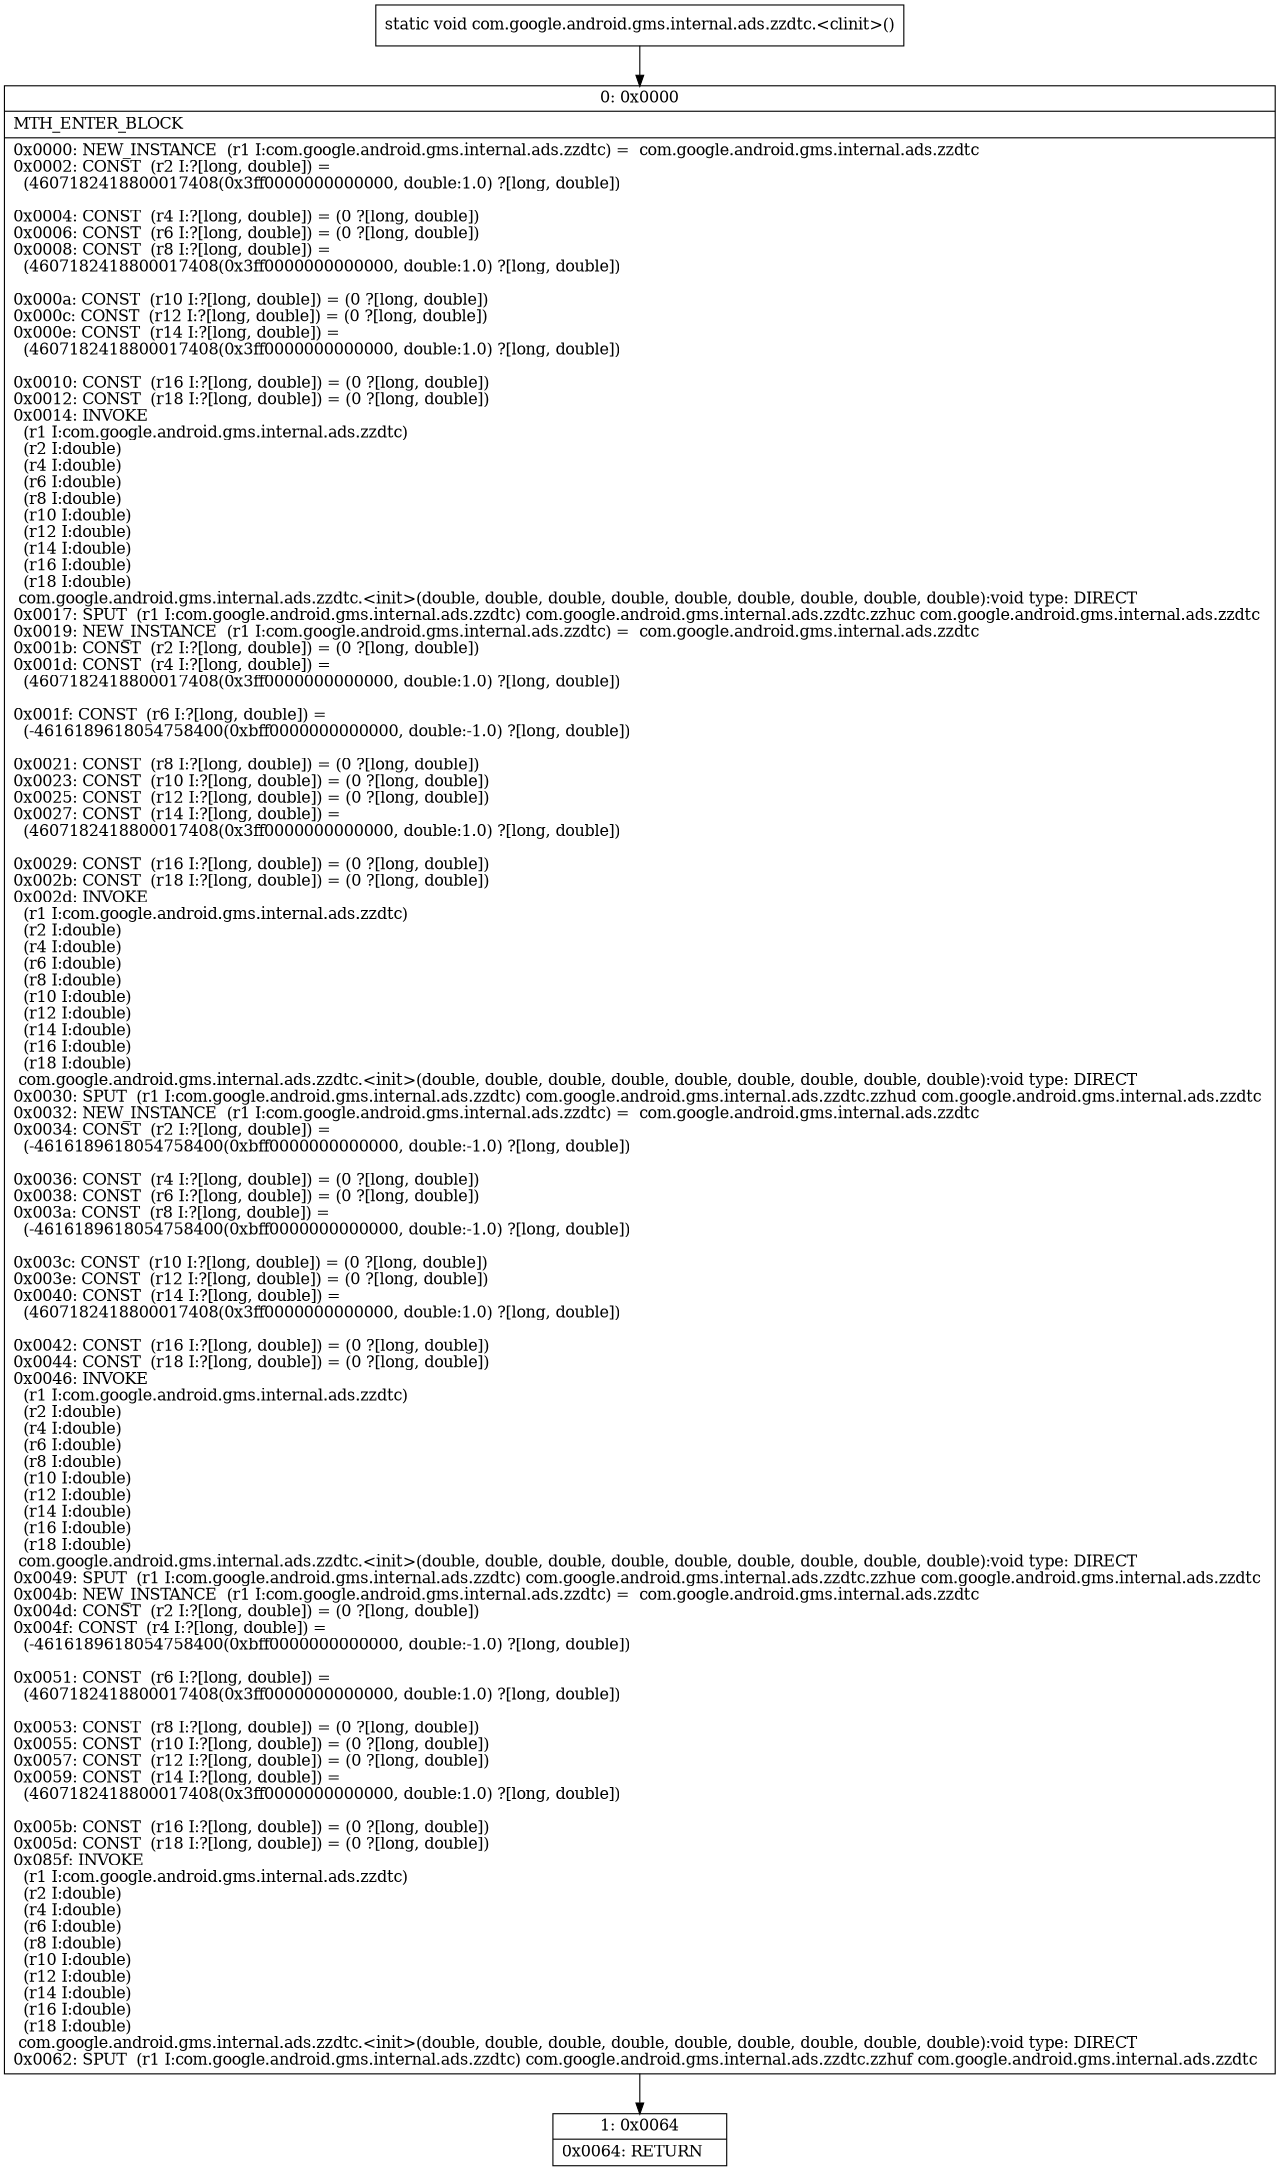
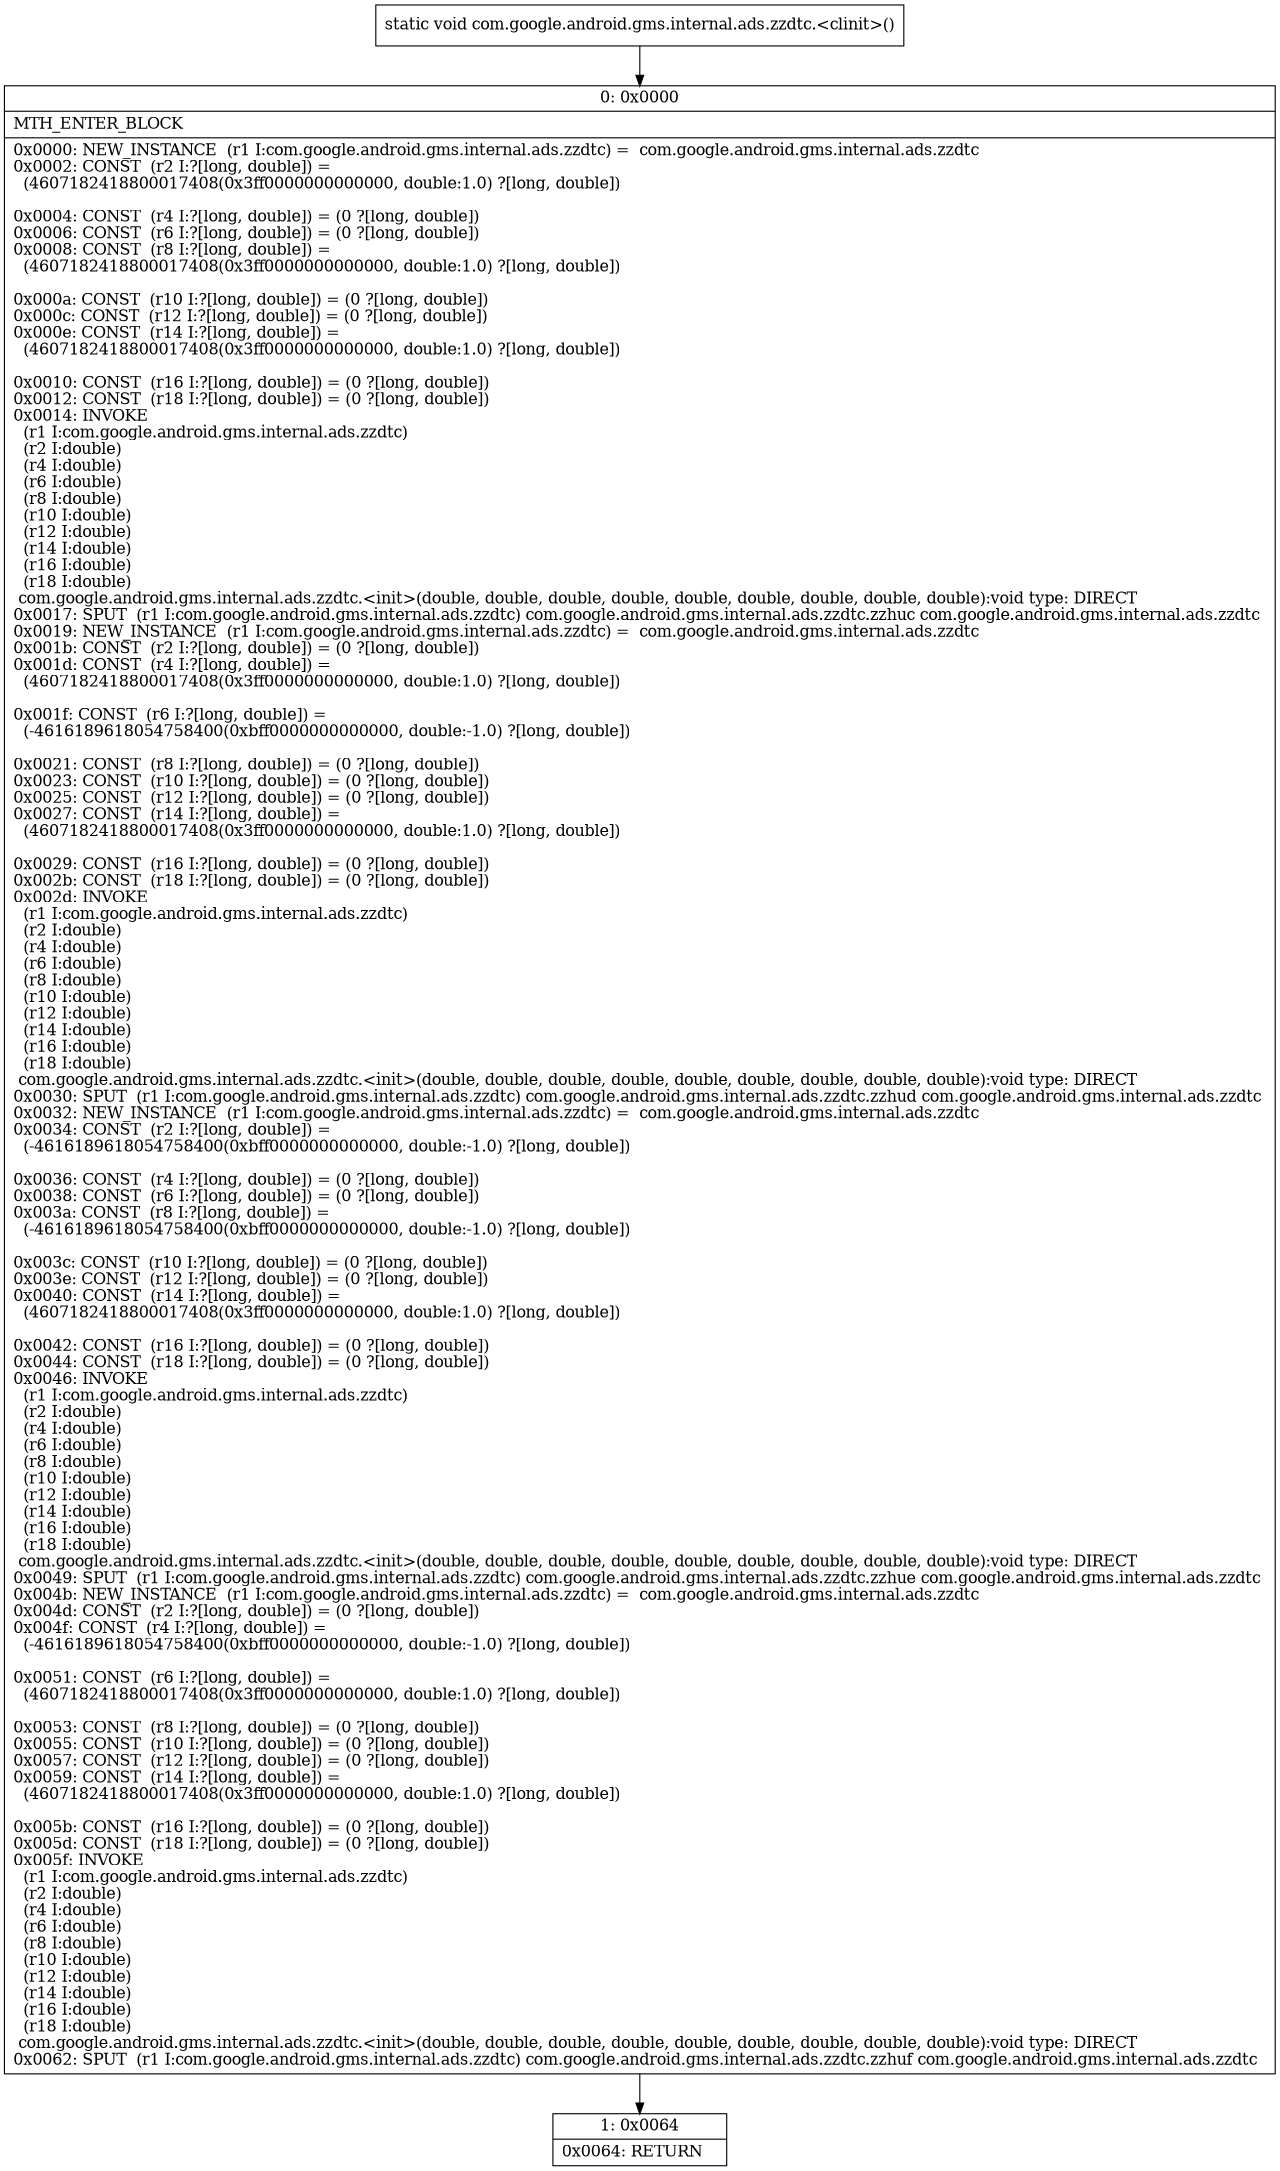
(84, 1861) -> (84, 1861)
